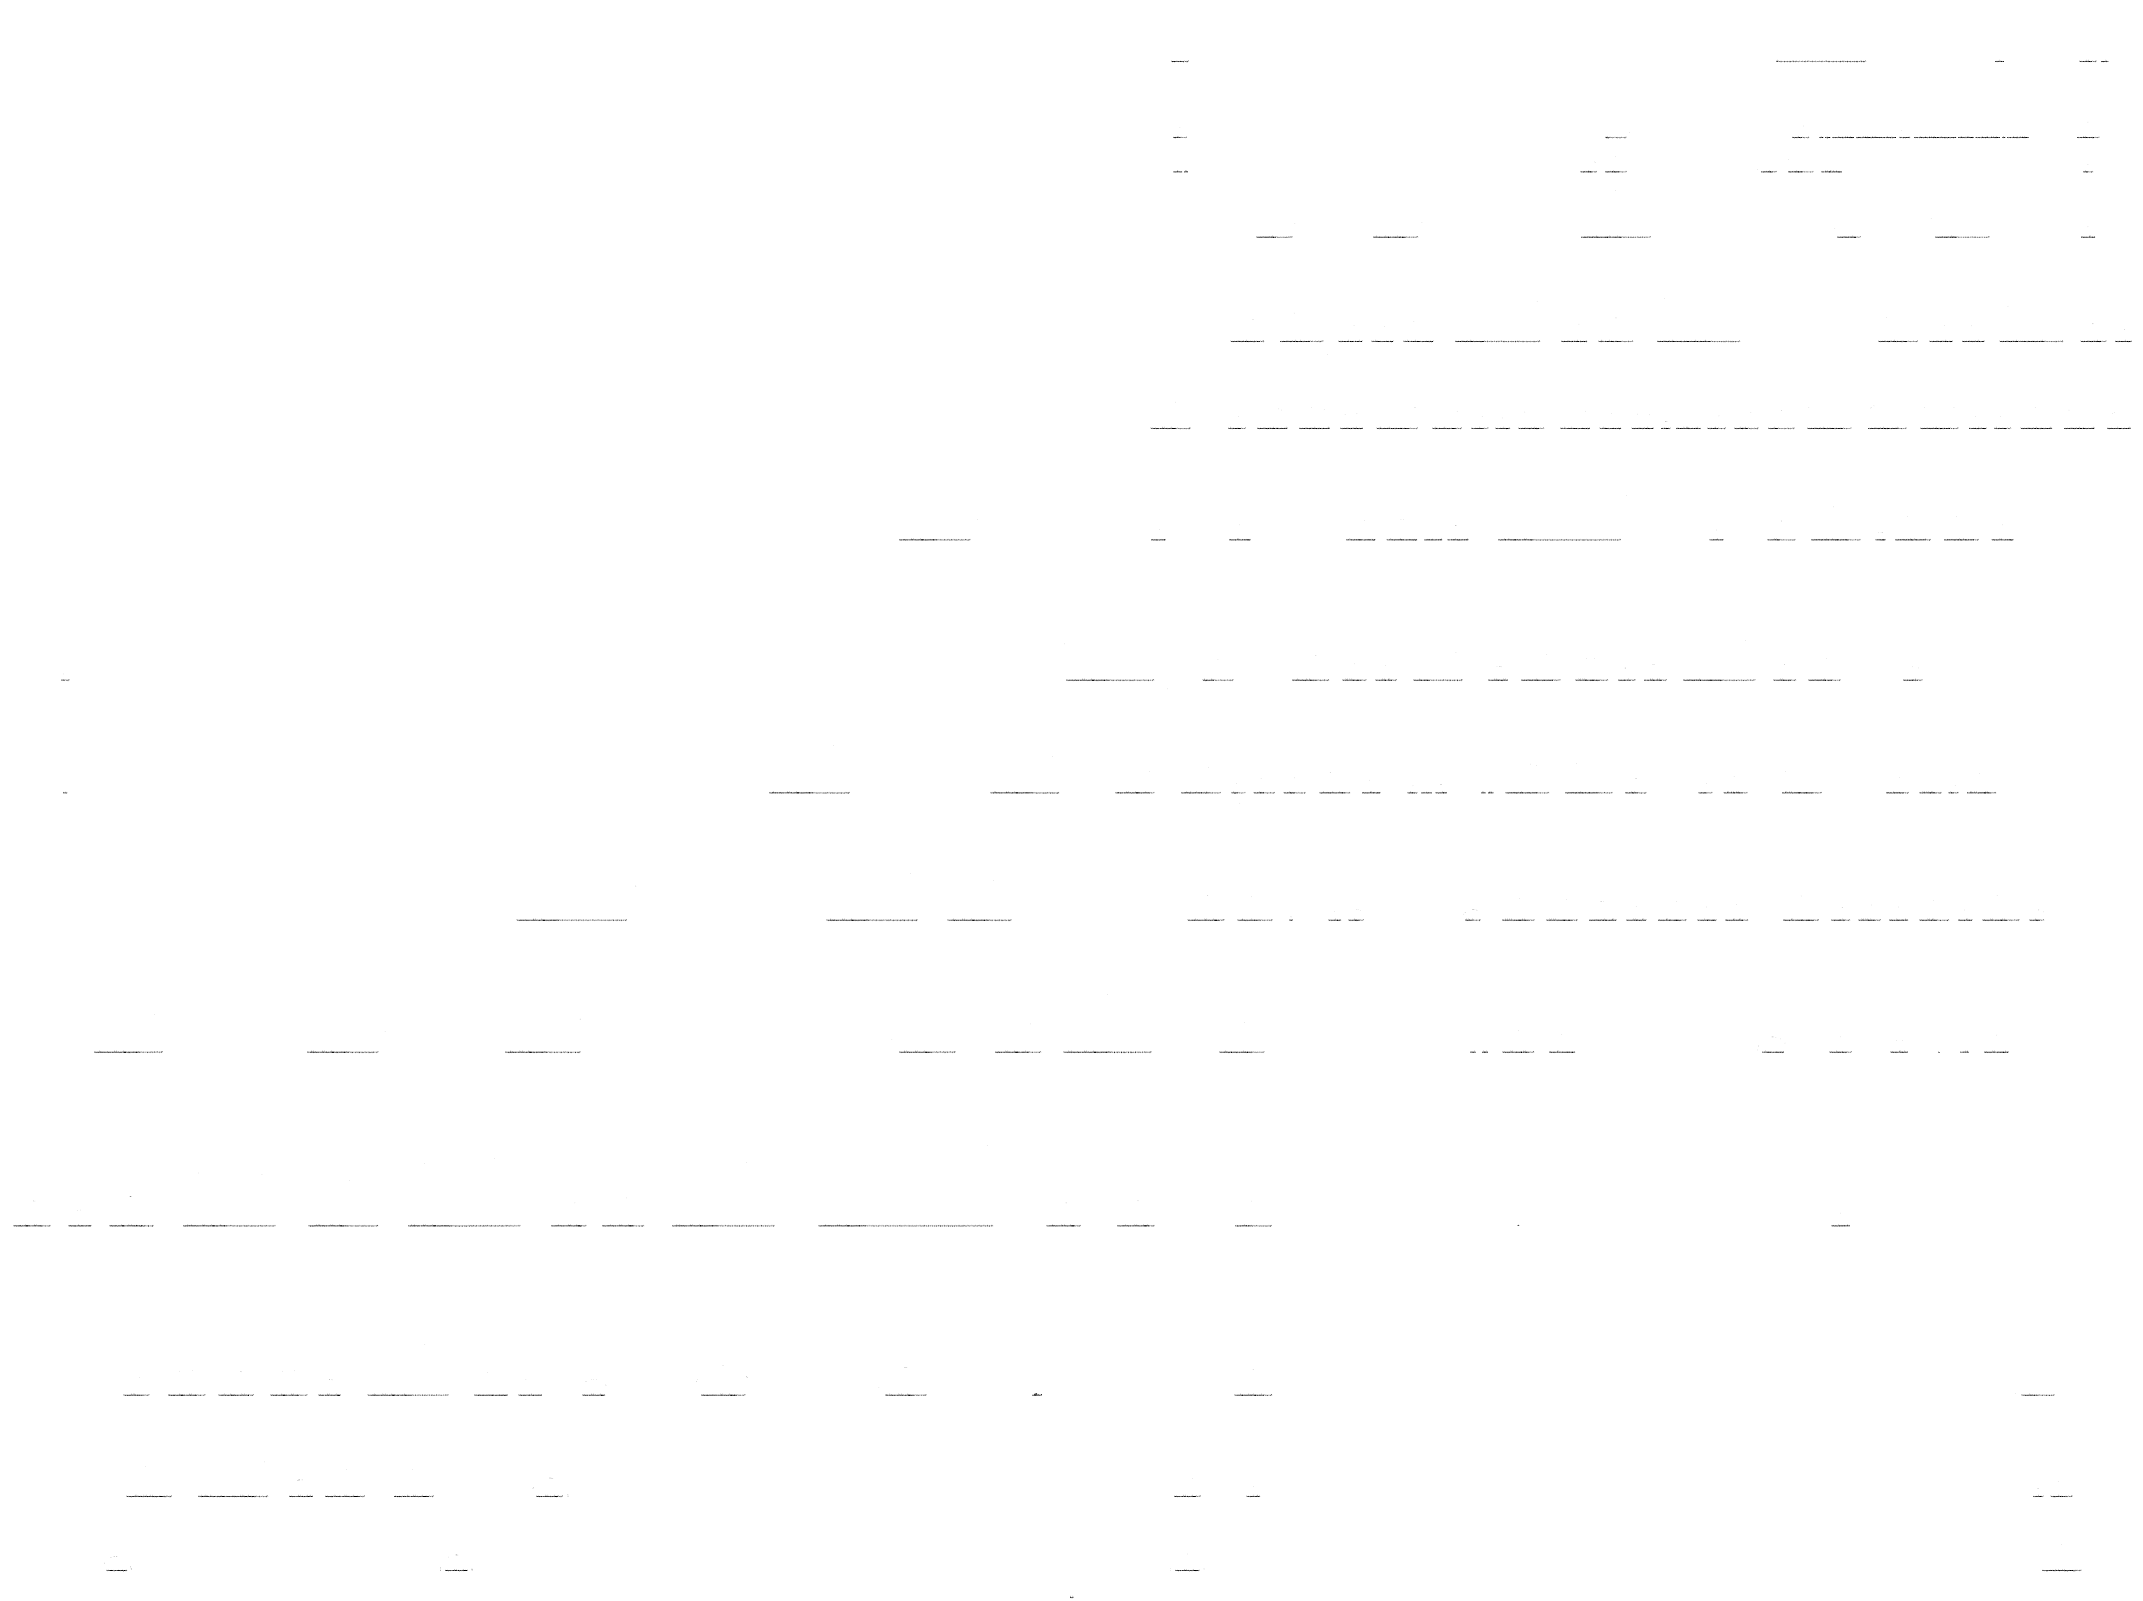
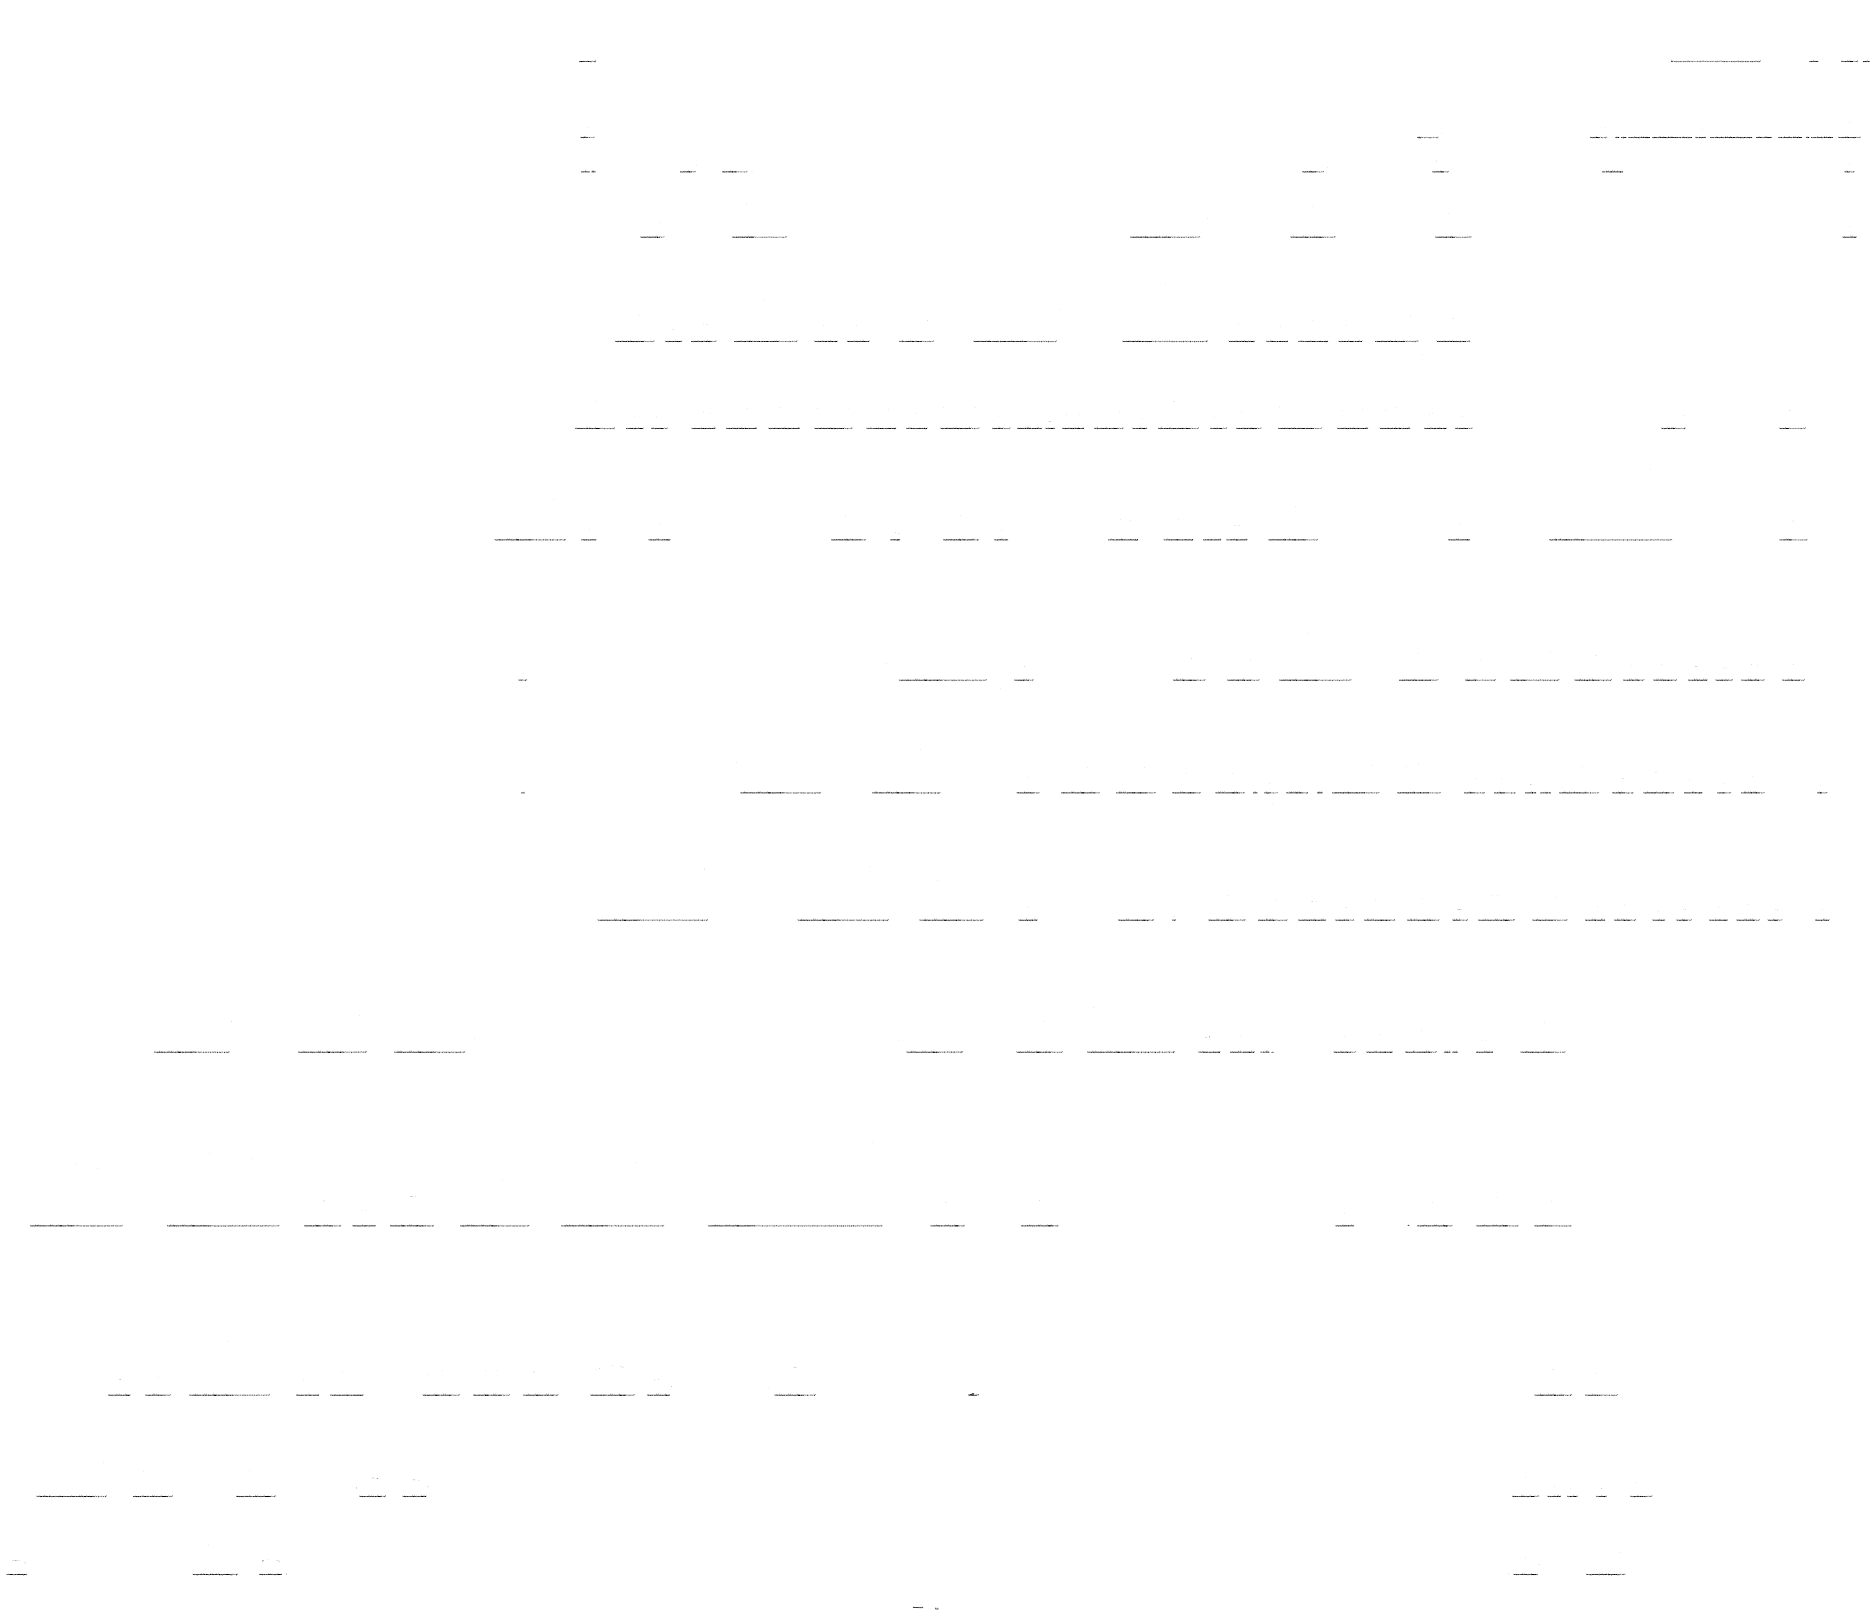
(1412, 793) -> none
none -> (1572, 1497)
none -> (918, 1608)
